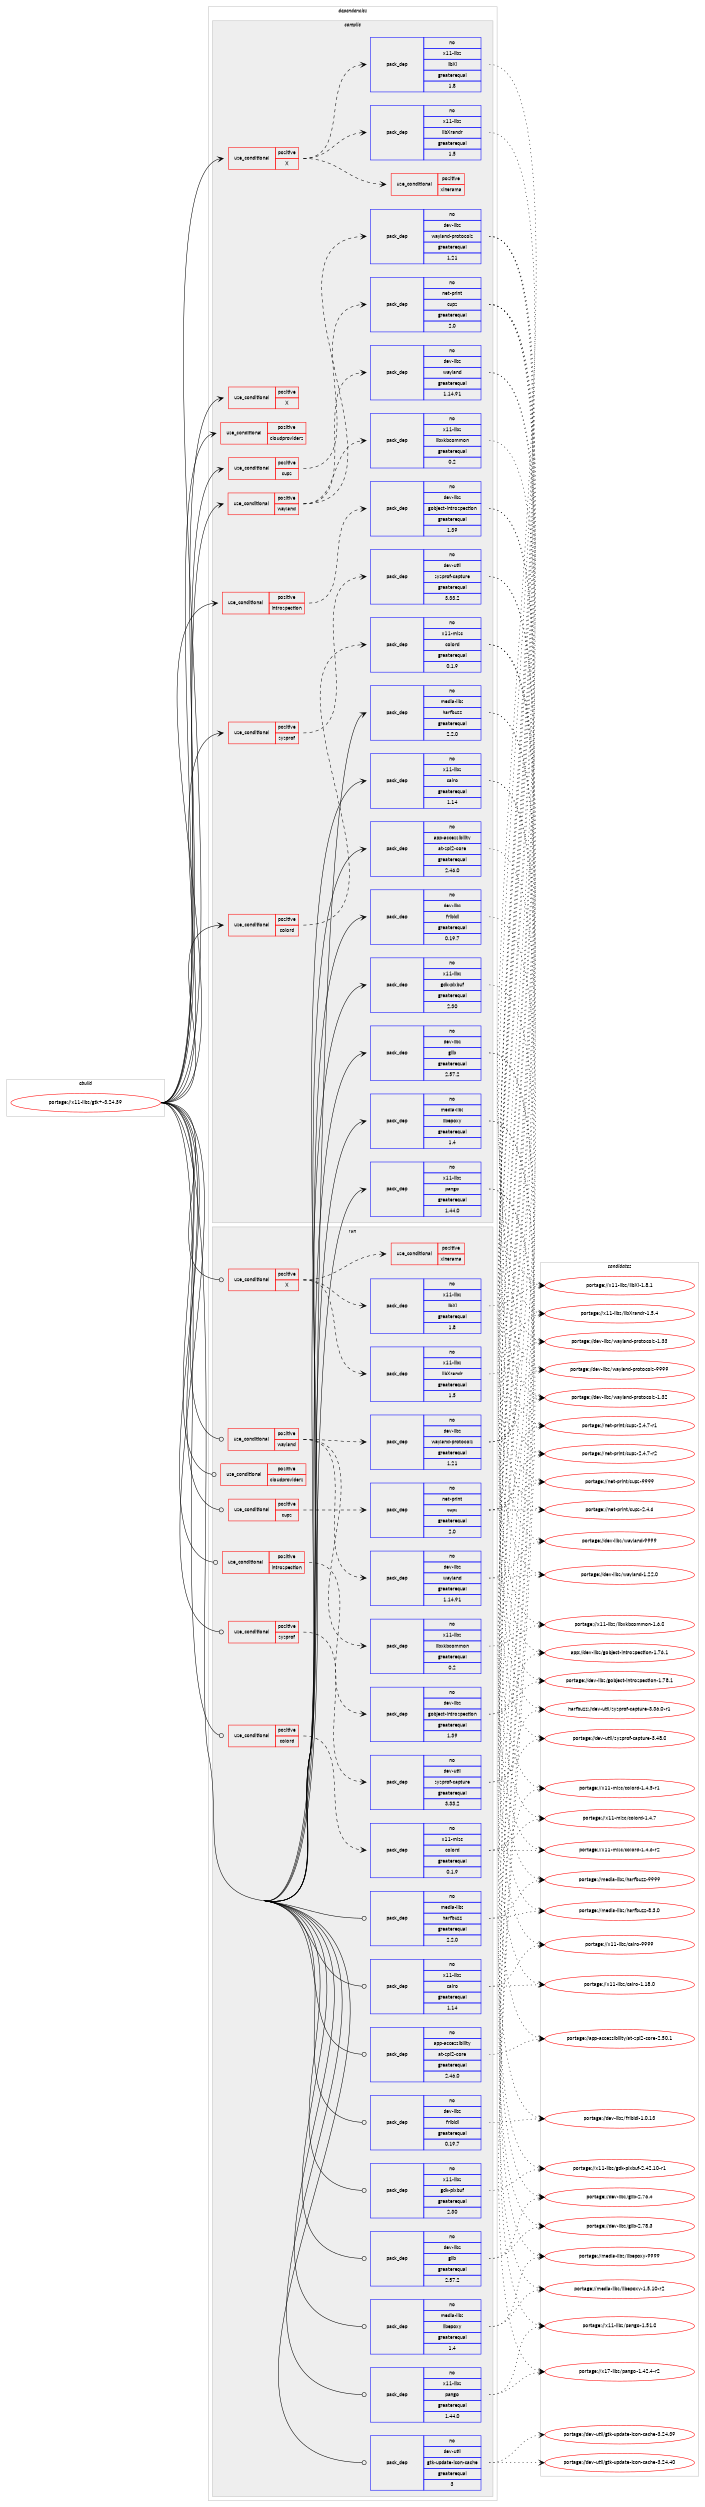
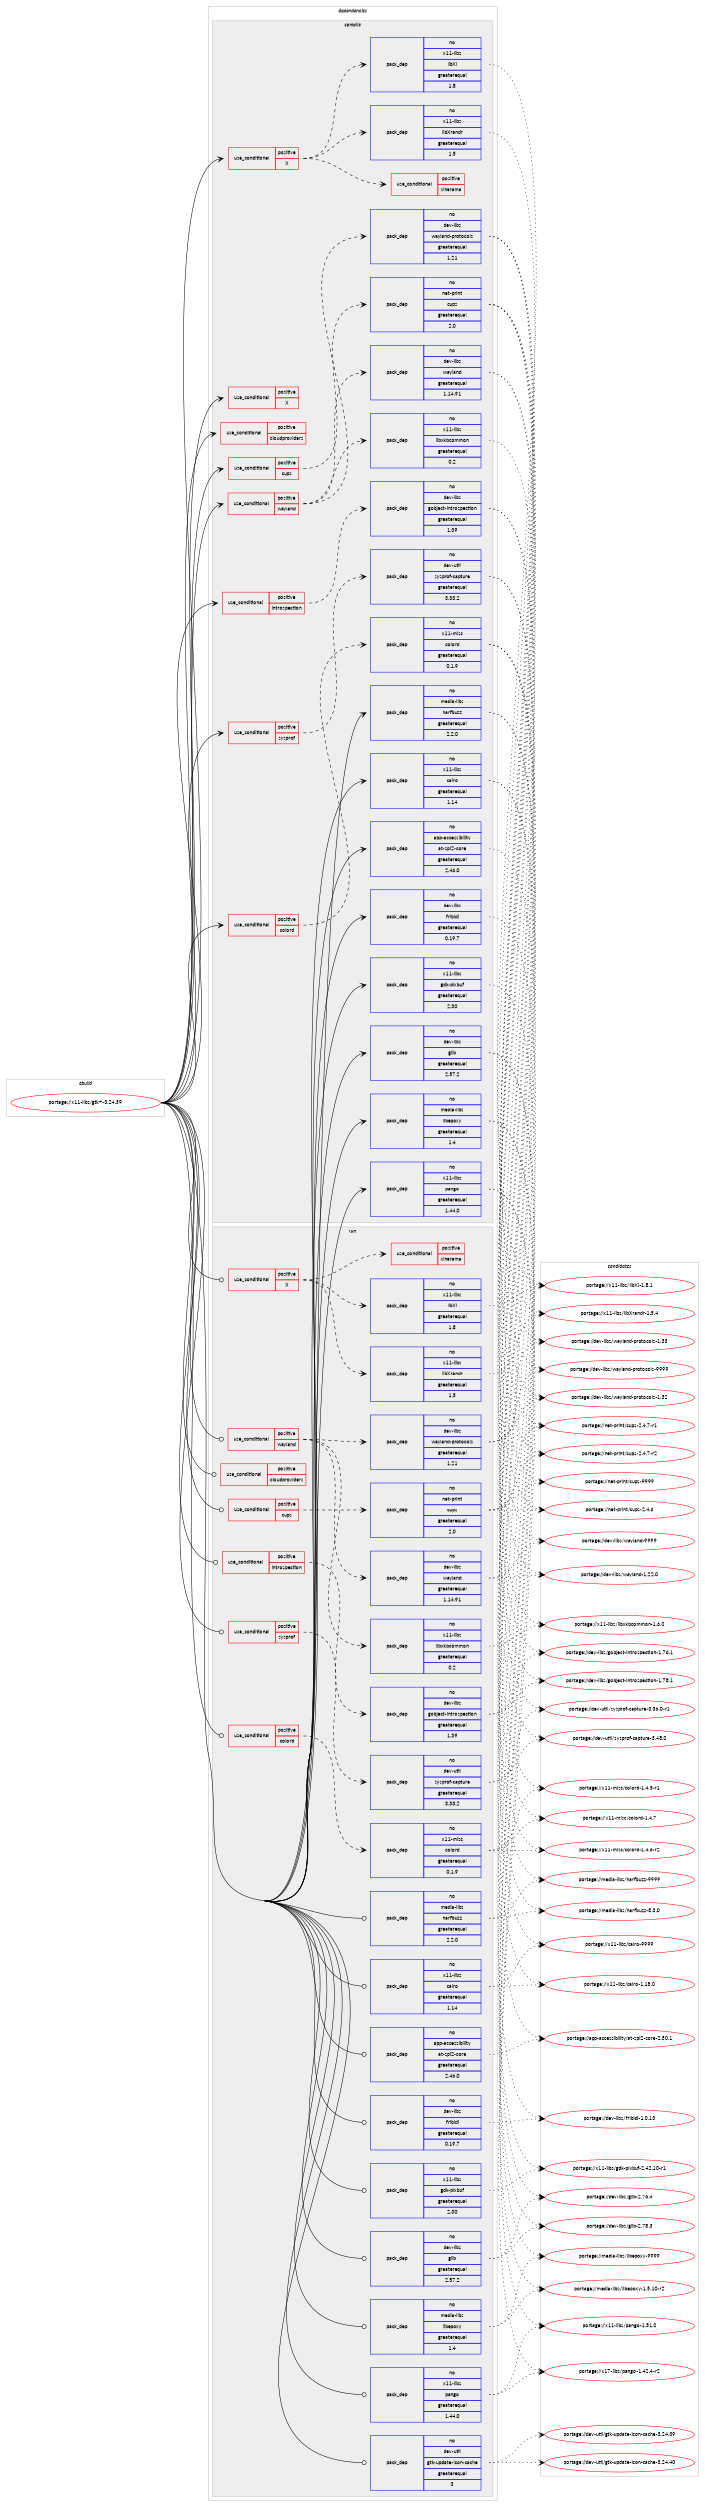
(620, 1653) -> (620, 1653)
(620, 1709) -> (620, 1709)
